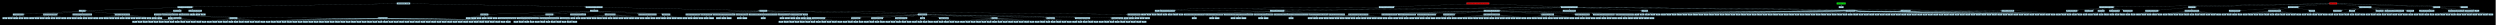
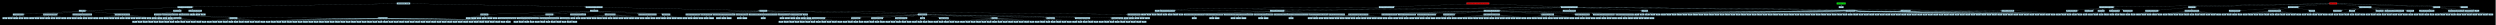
none -> (165, 18)
